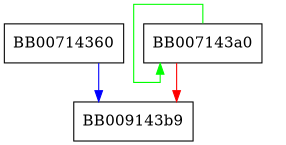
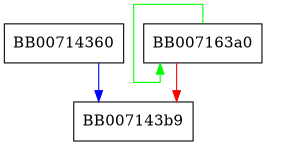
(203, 43) -> (203, 43)
(133, 121) -> (133, 121)
